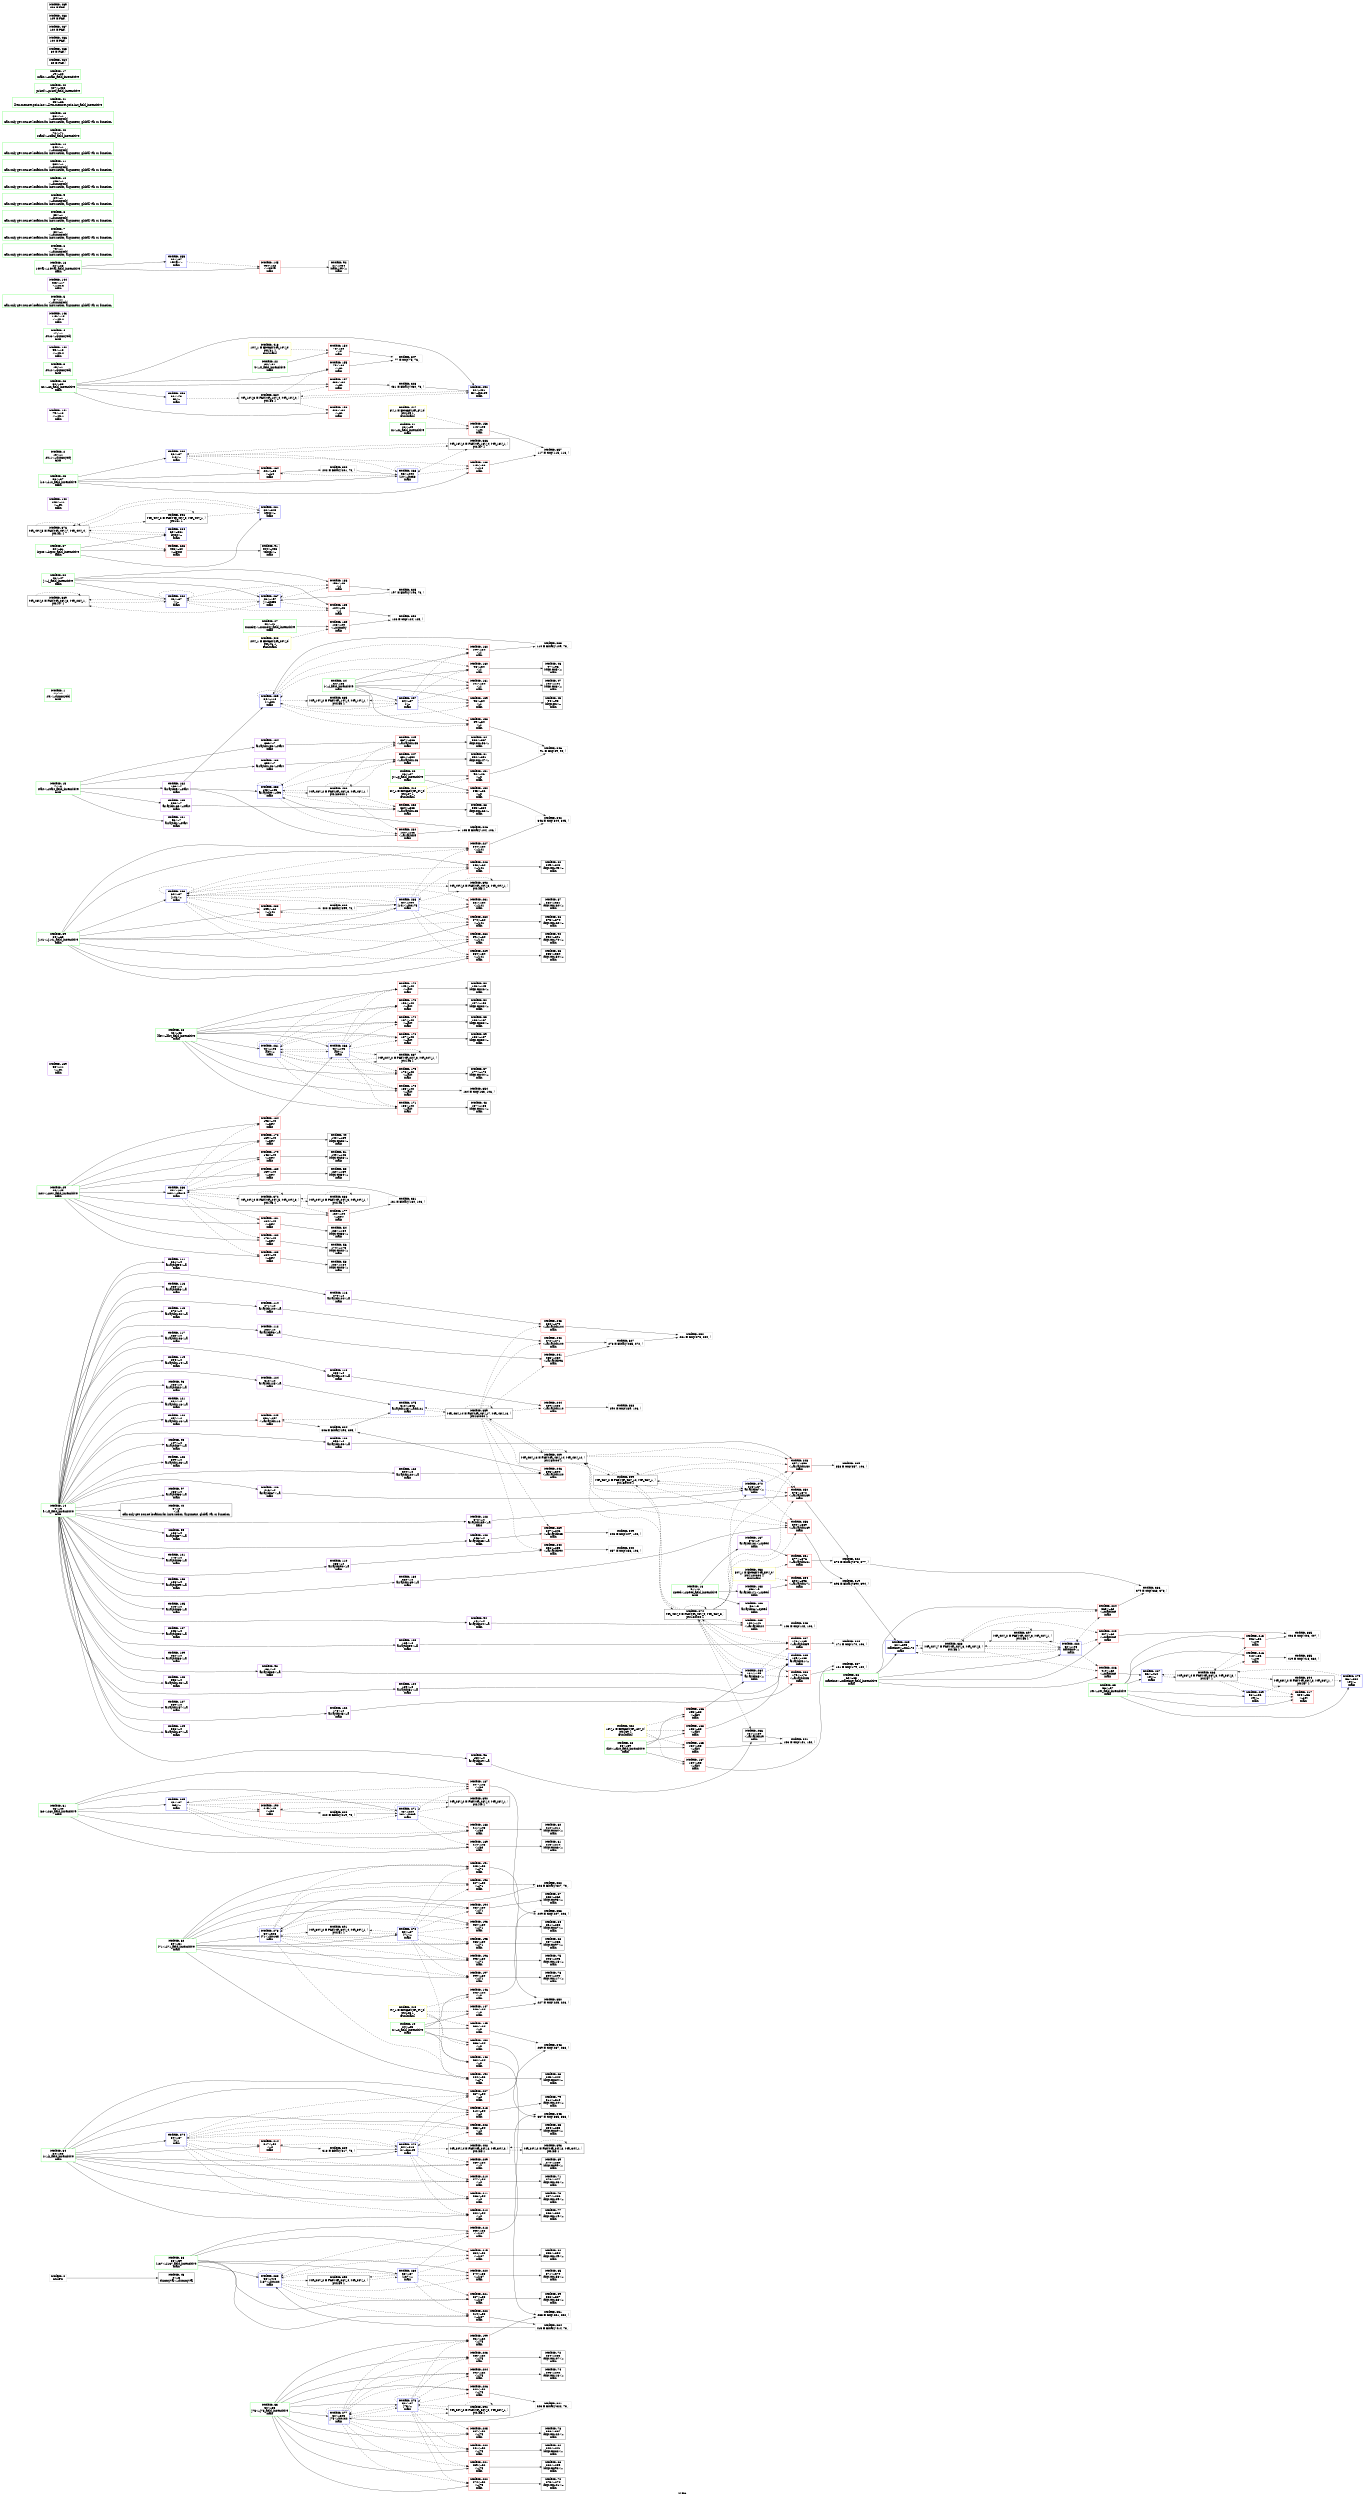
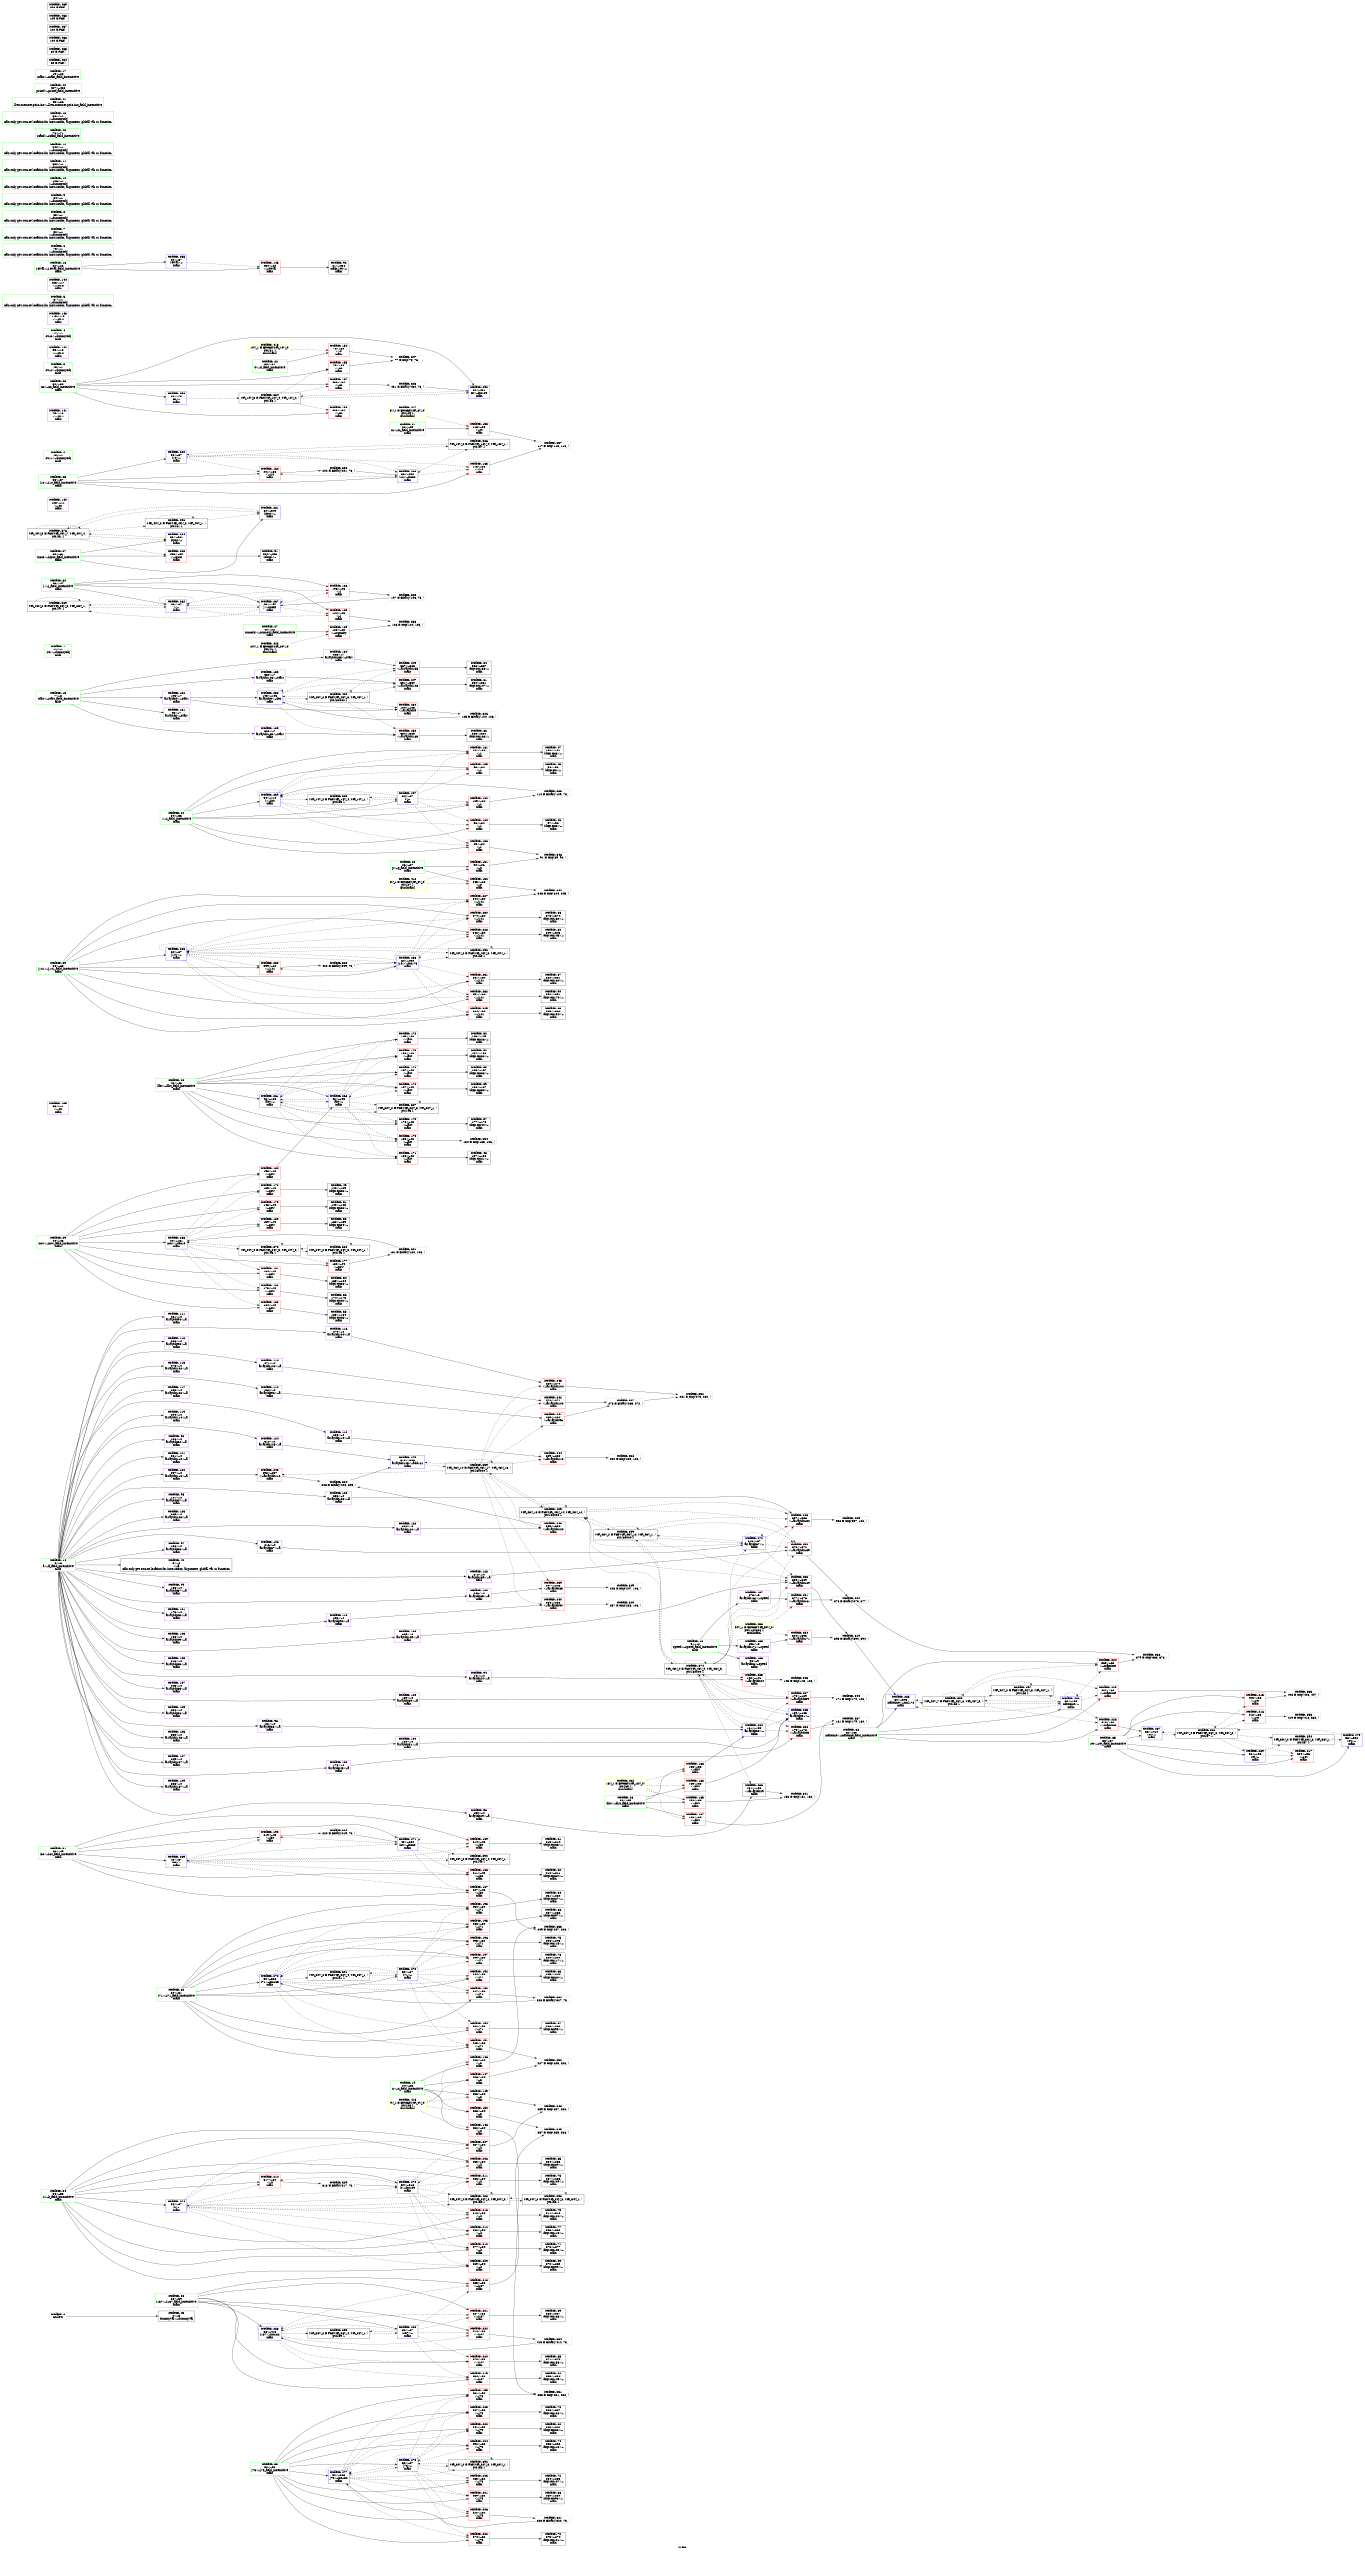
(222, 745) -> (225, 808)
none -> (317, 2209)
